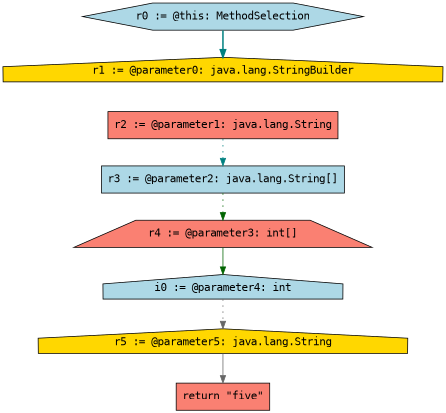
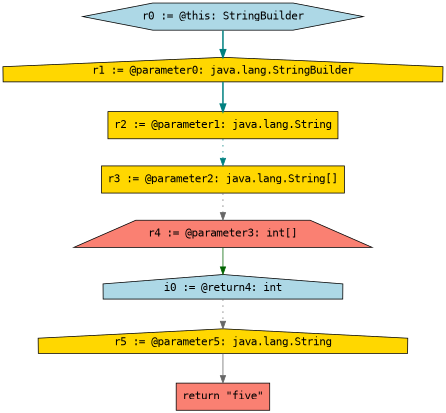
(223, 17) -> (223, 17)
none -> (223, 93)
(223, 125) -> (223, 125)
(223, 179) -> (223, 179)
(223, 203) -> (223, 203)
(223, 288) -> (223, 288)
